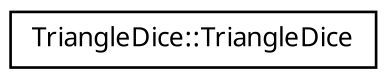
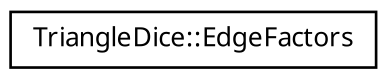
(193, 40) -> (193, 40)
